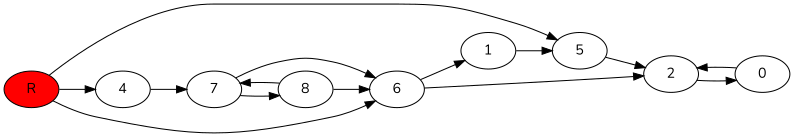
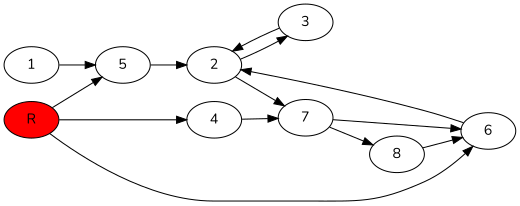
(438, 72) -> none
(762, 74) -> (306, 22)
(265, 83) -> (255, 89)
